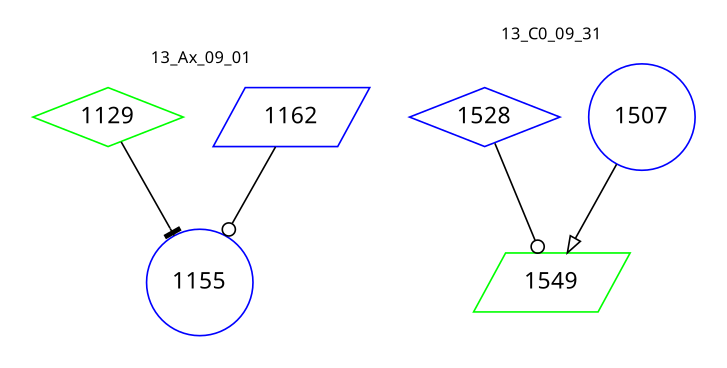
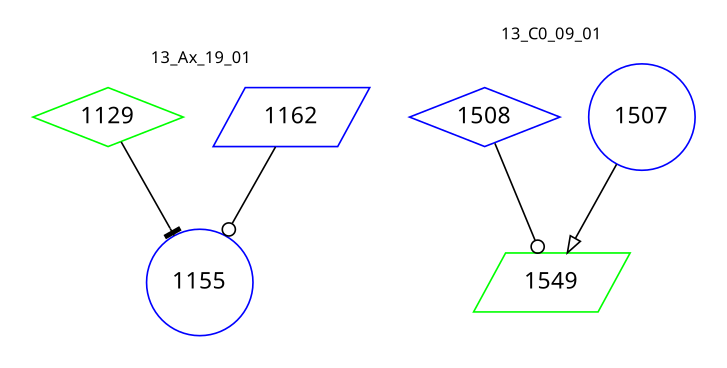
(552, 35) -> (552, 35)
(201, 59) -> (201, 59)
(485, 117) -> (485, 117)
